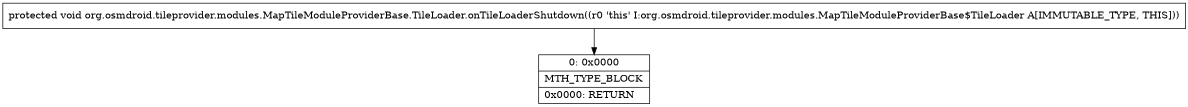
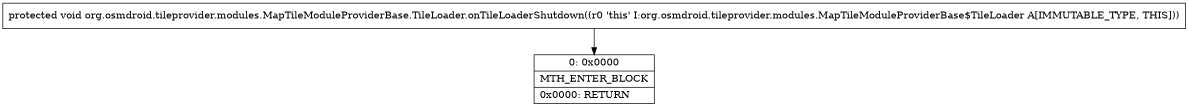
(593, 79) -> (594, 79)
